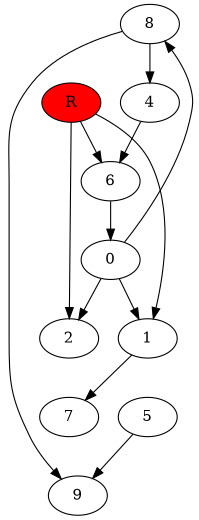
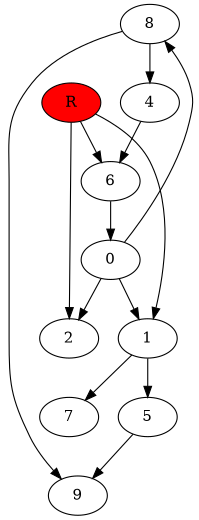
none -> (148, 372)
